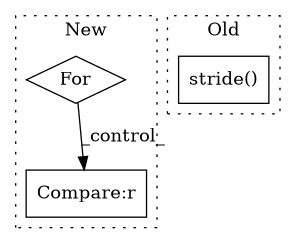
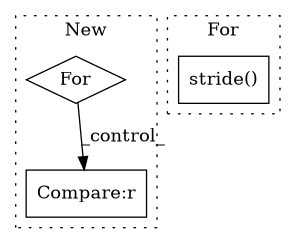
(224, 31) -> (224, 31)
